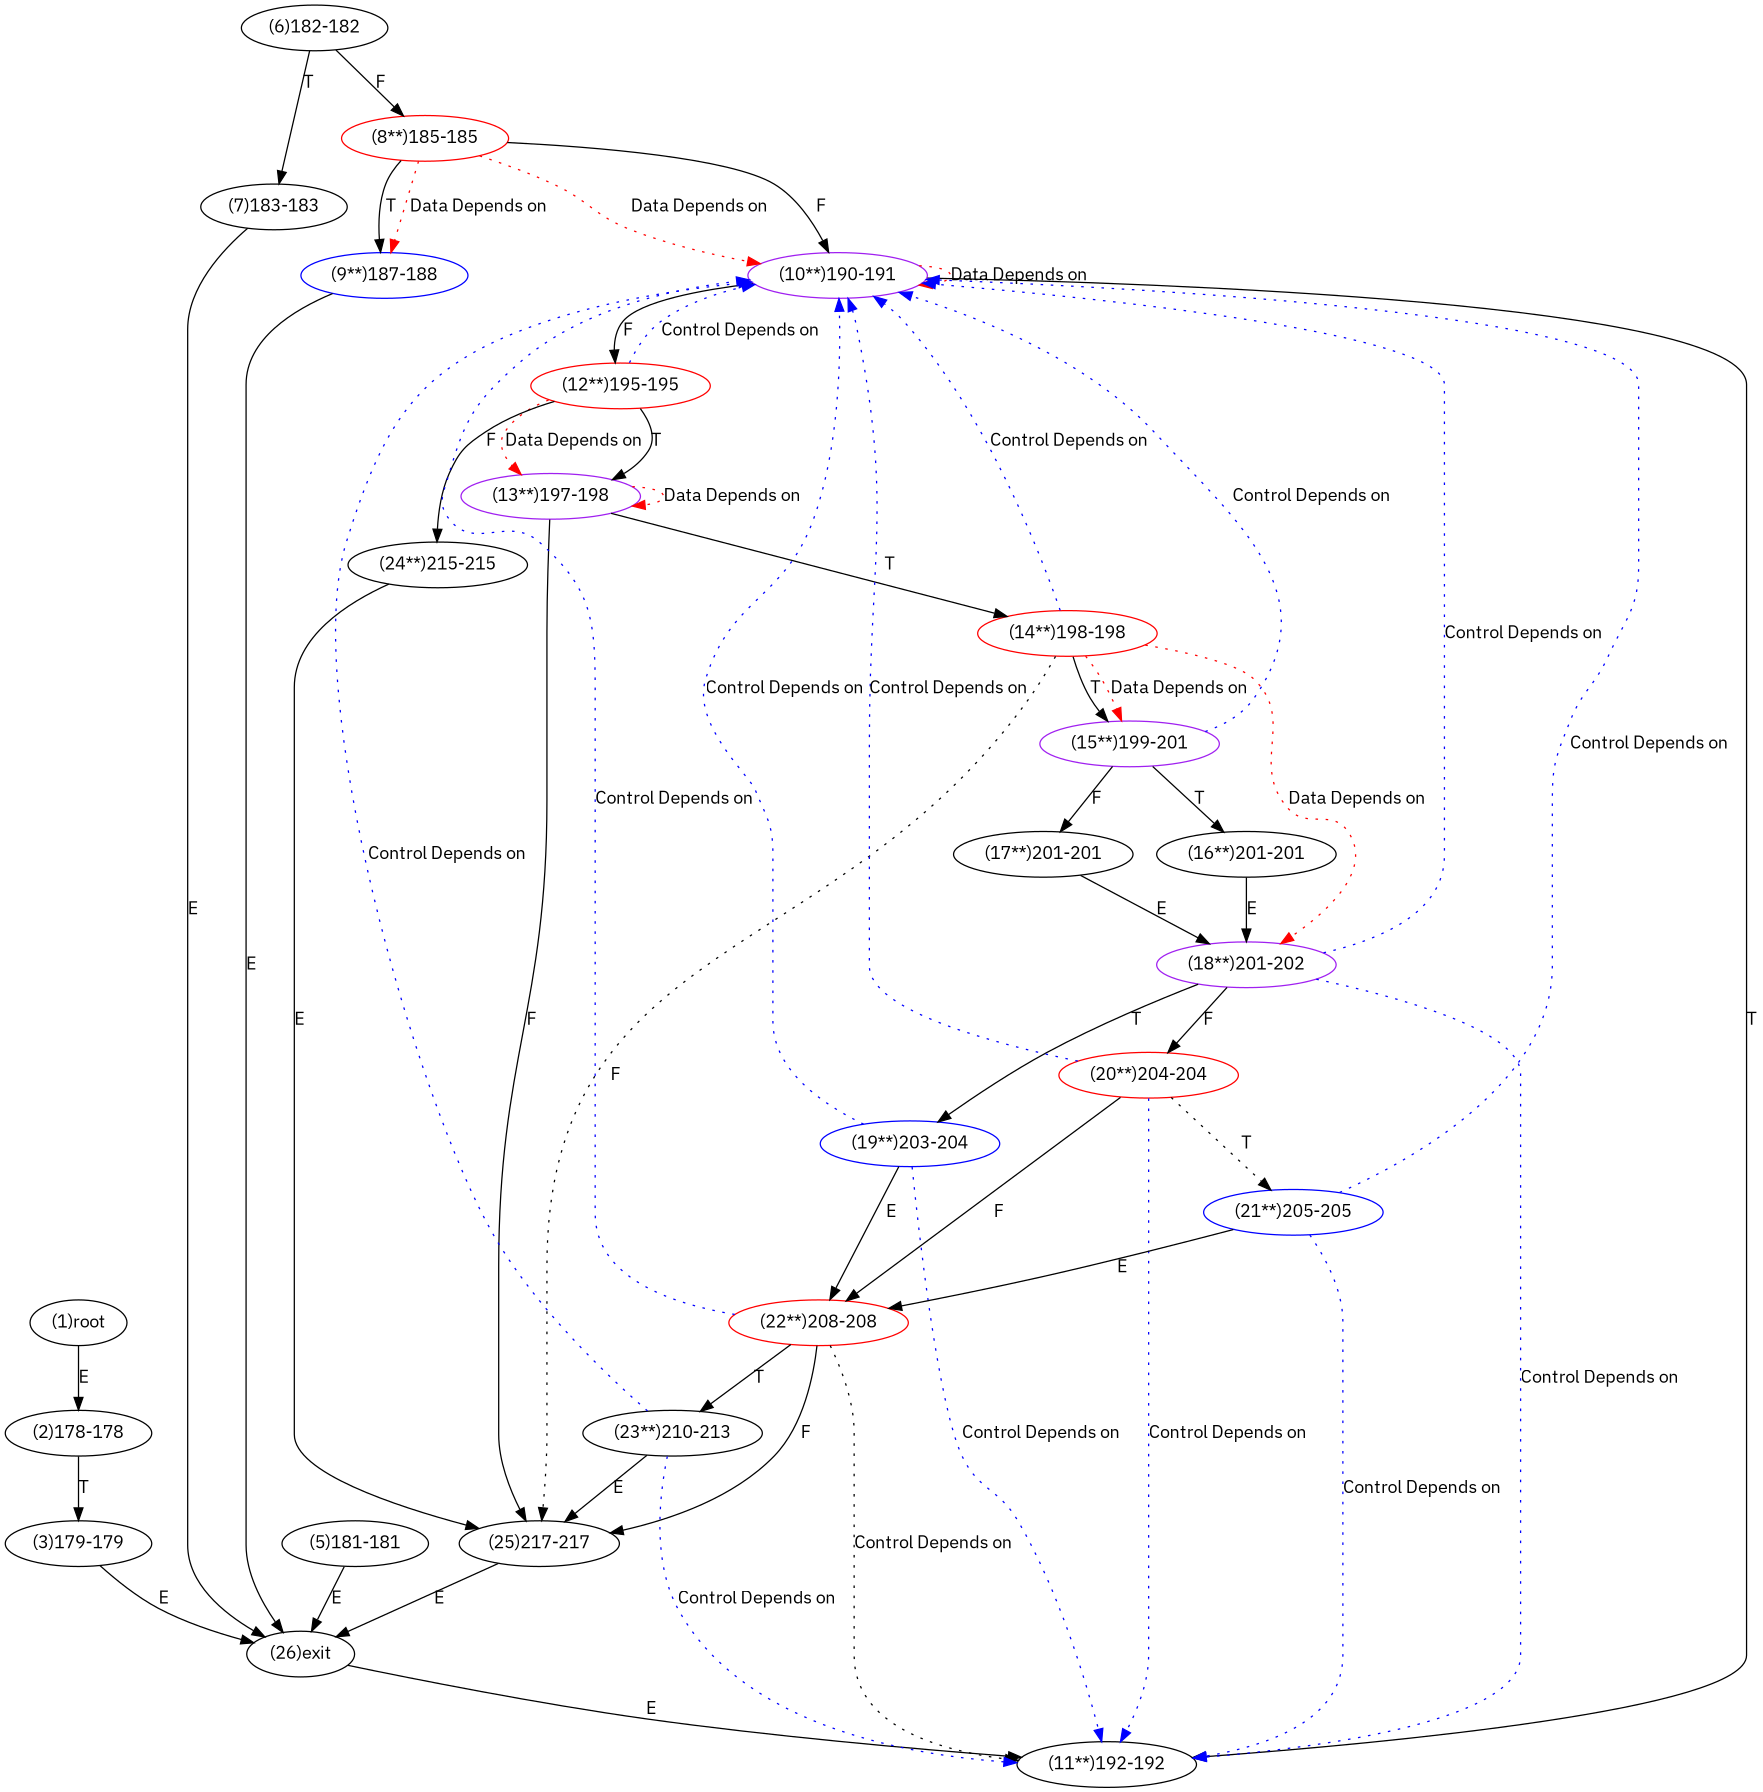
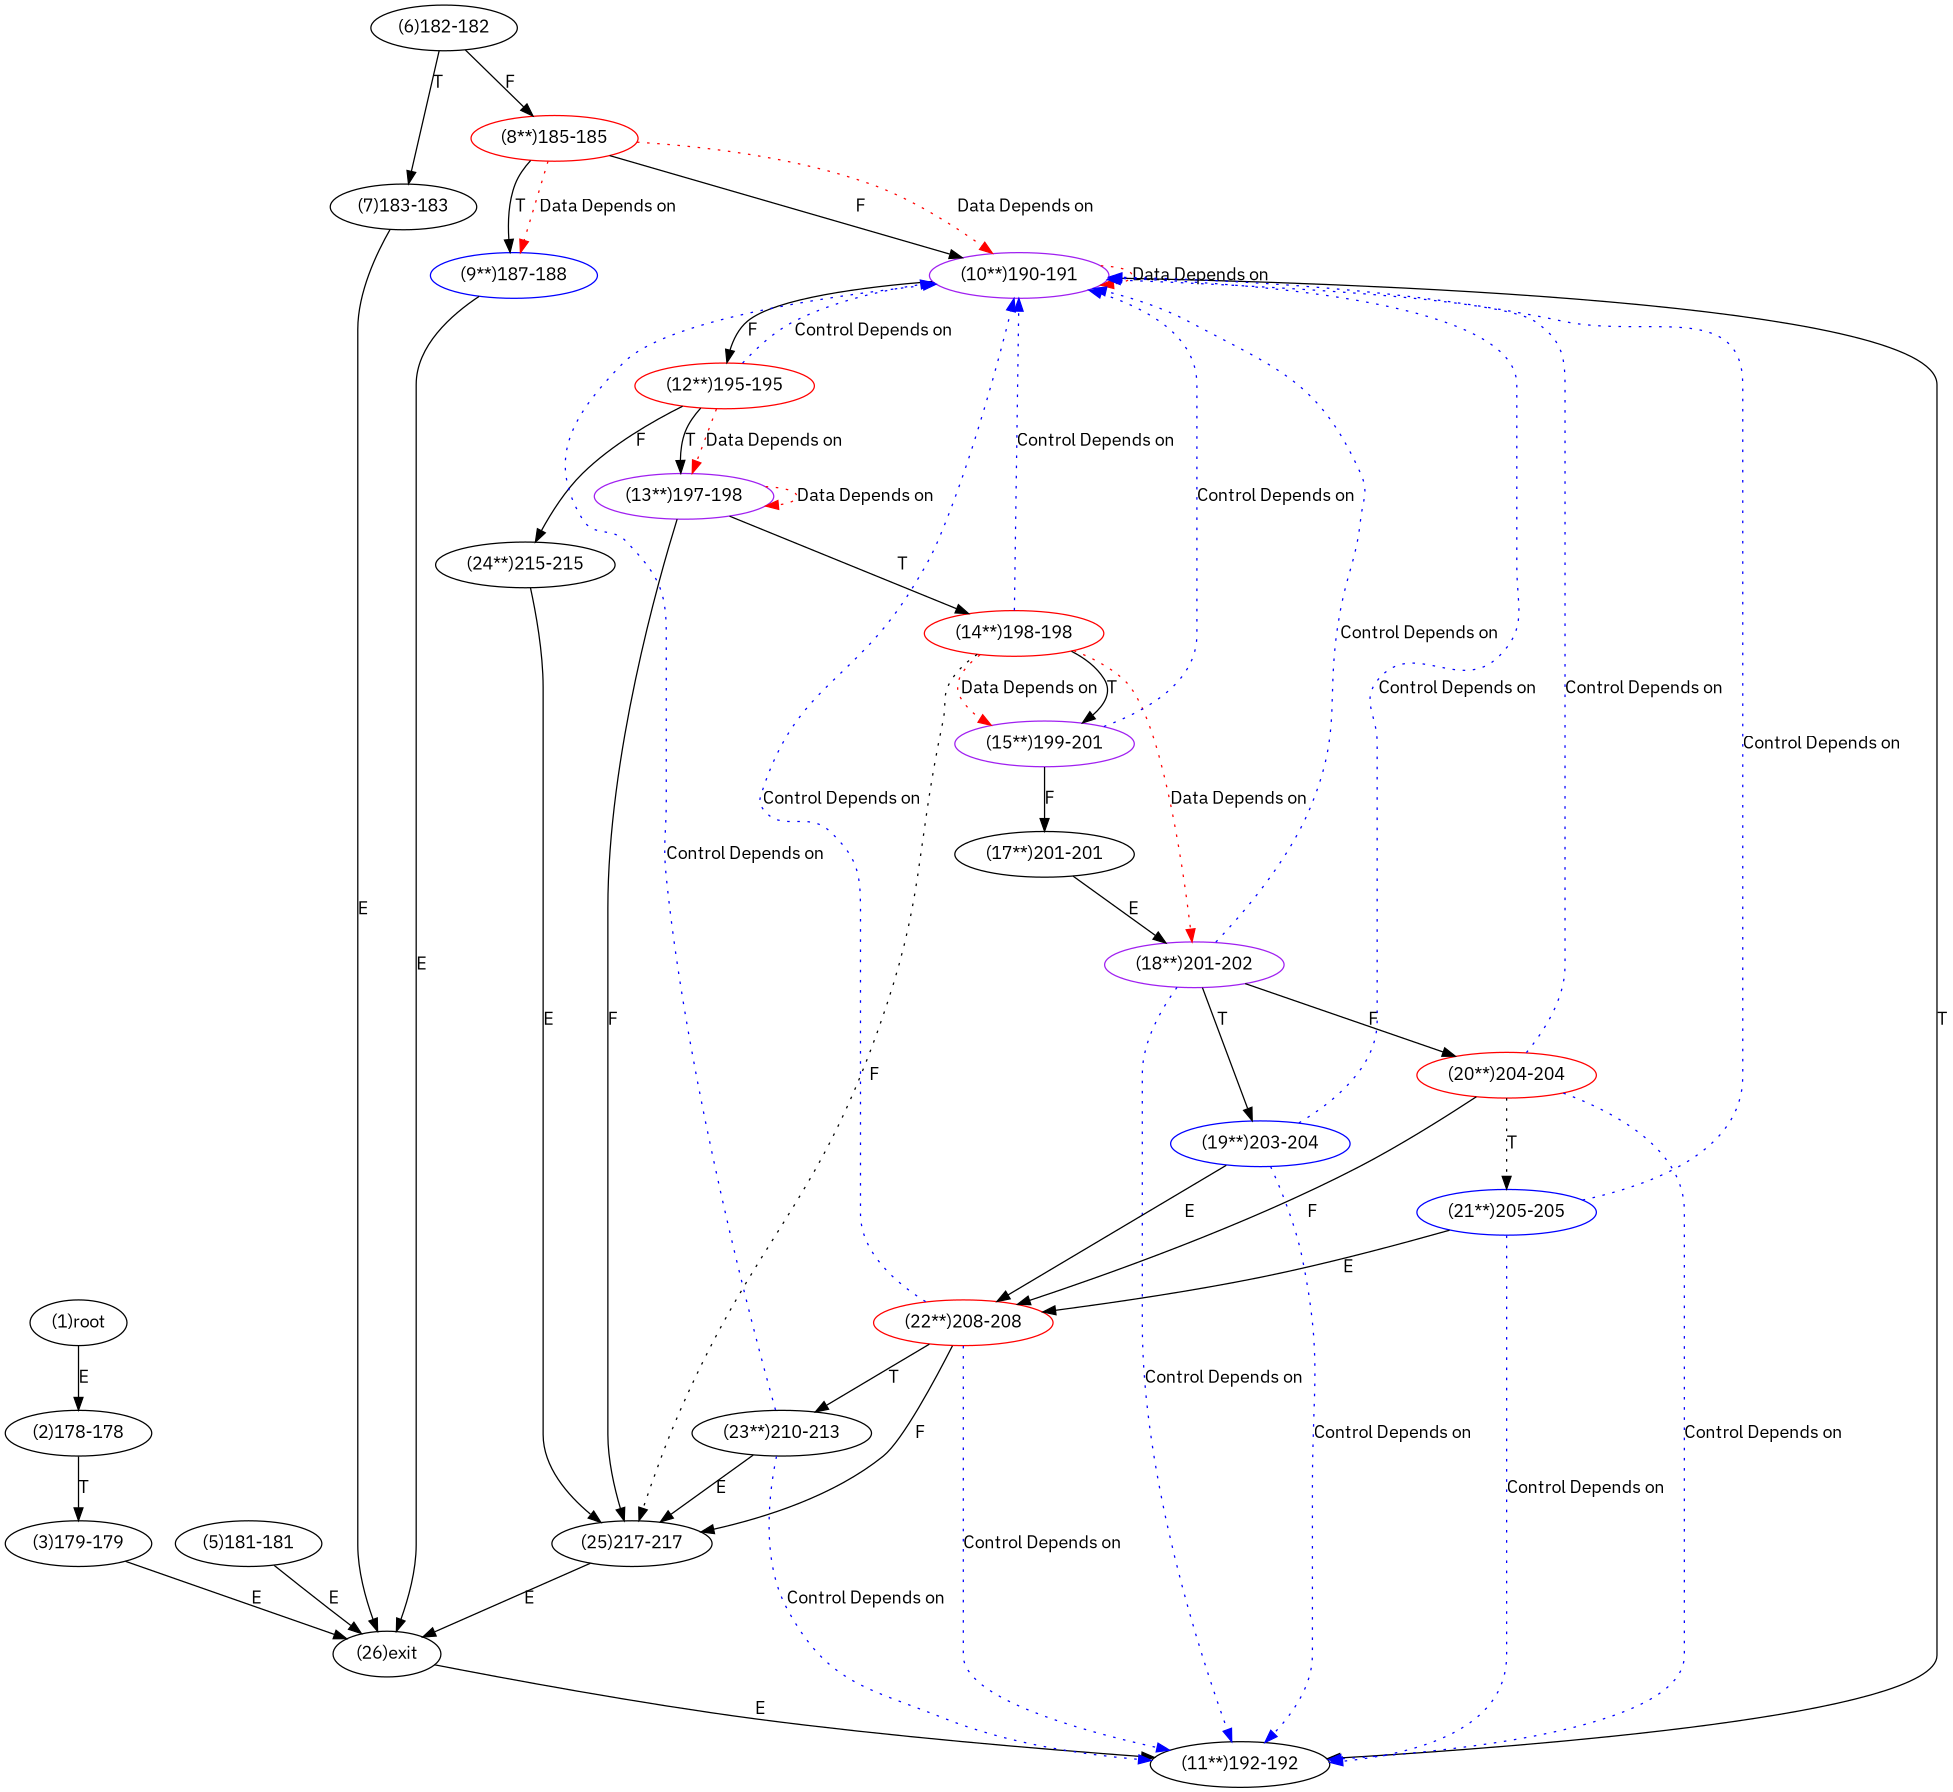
(1246, 854) -> none
(854, 1599) -> (963, 1612)
